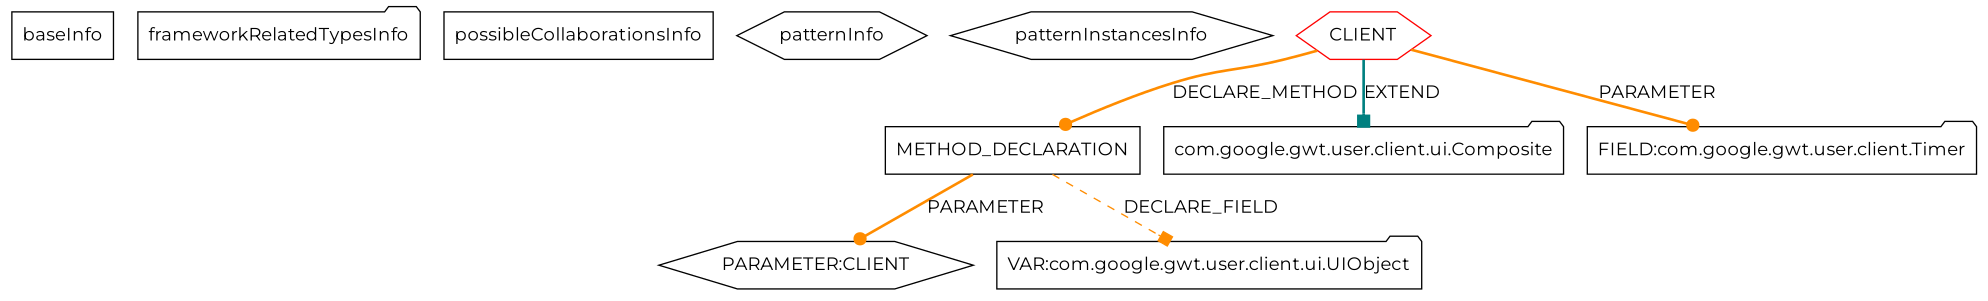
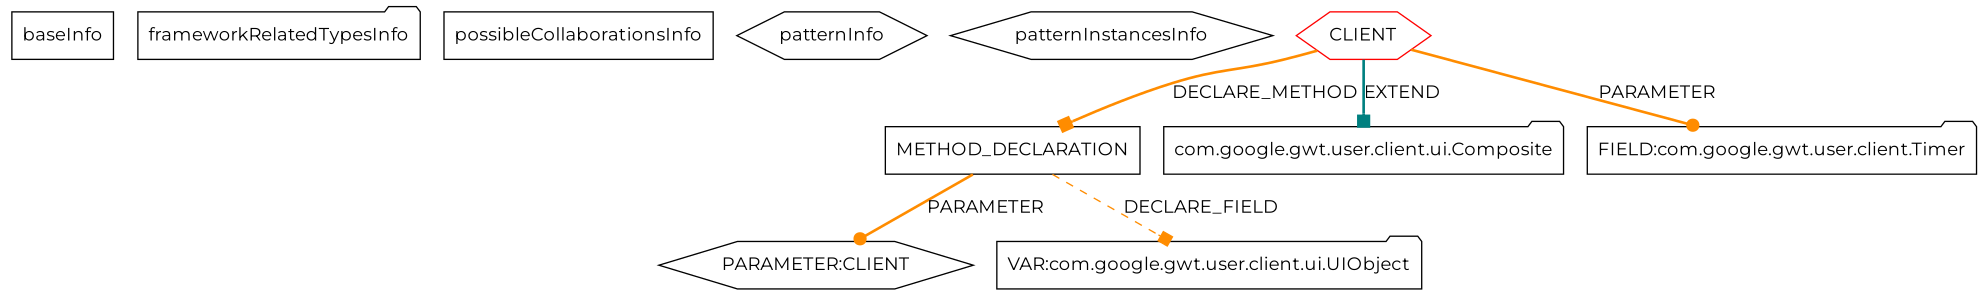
(1191, 78) -> (1193, 77)
